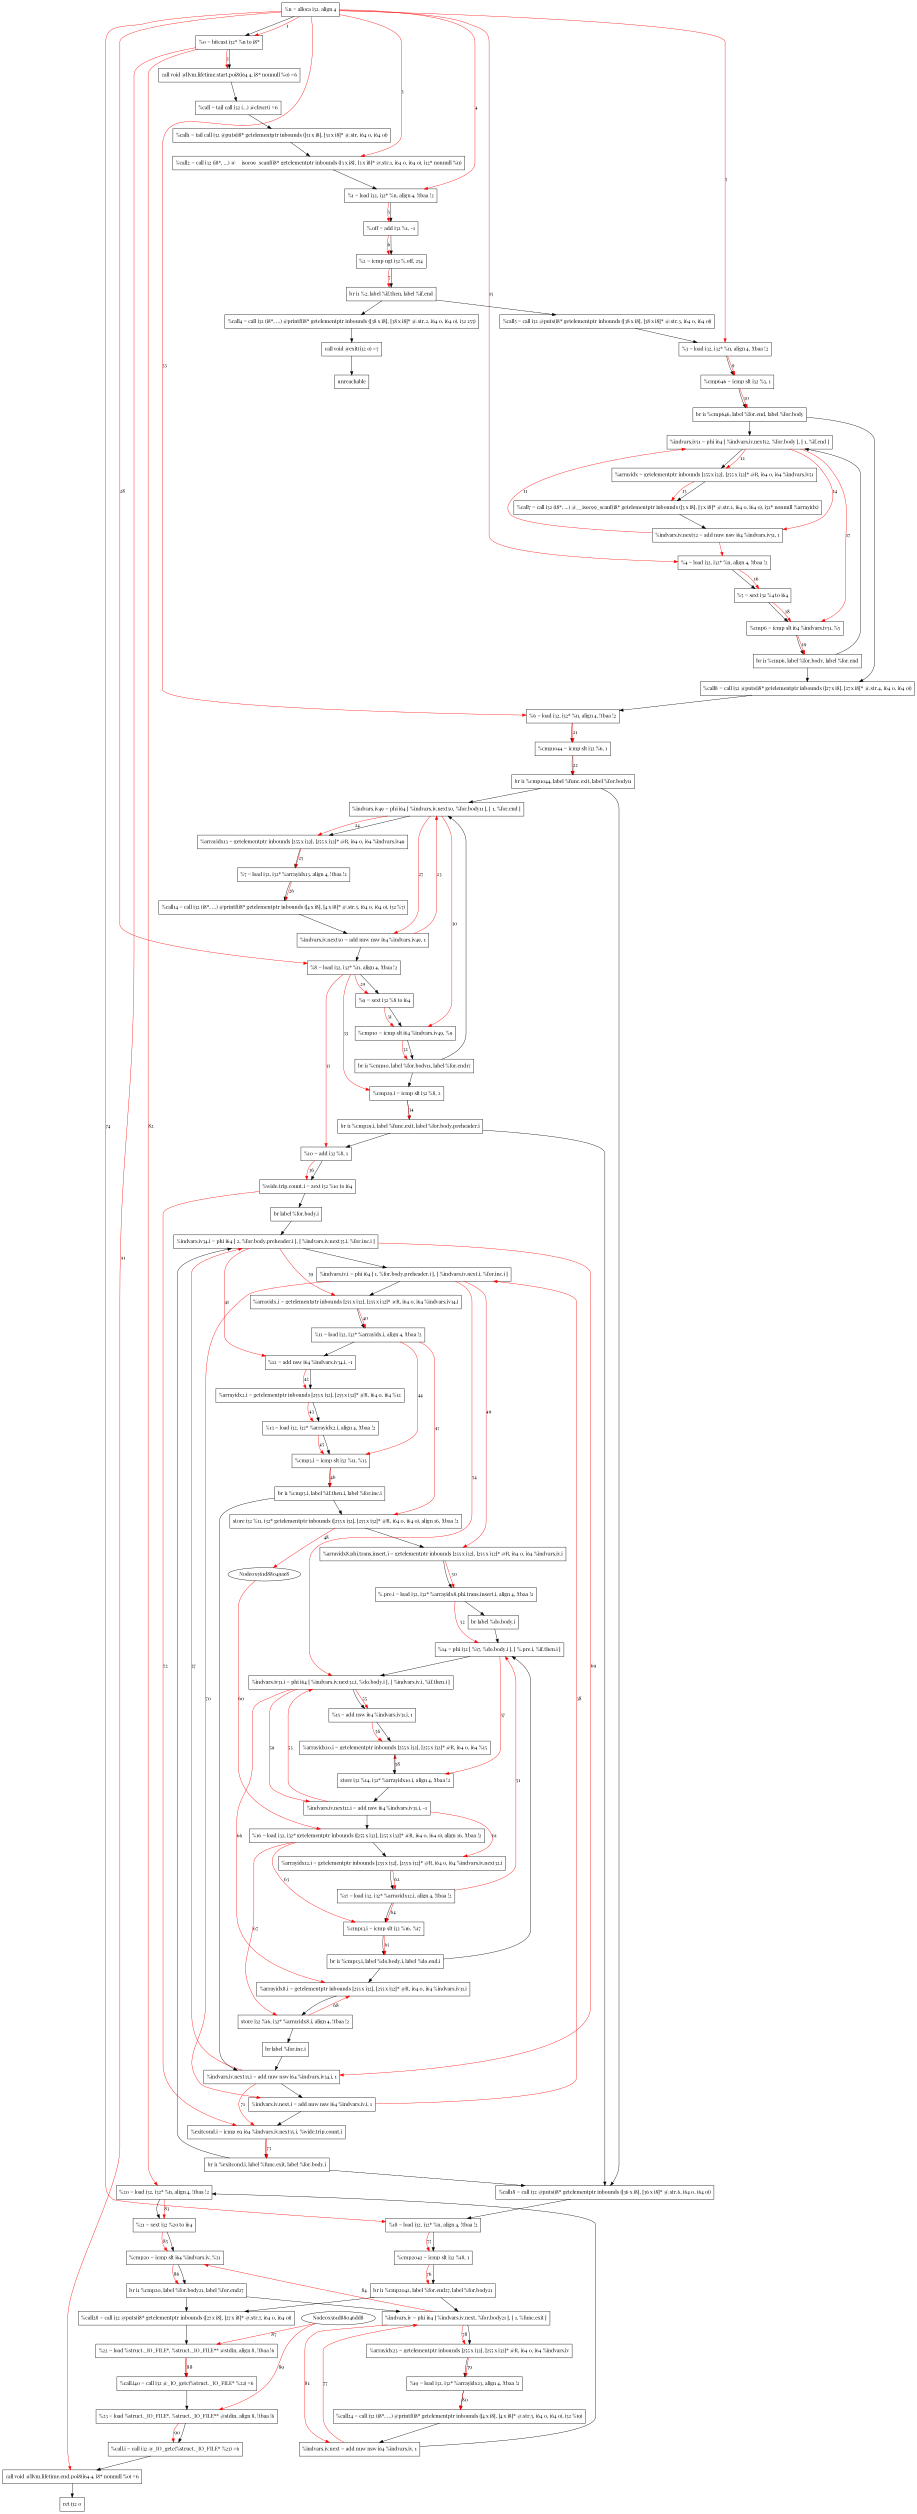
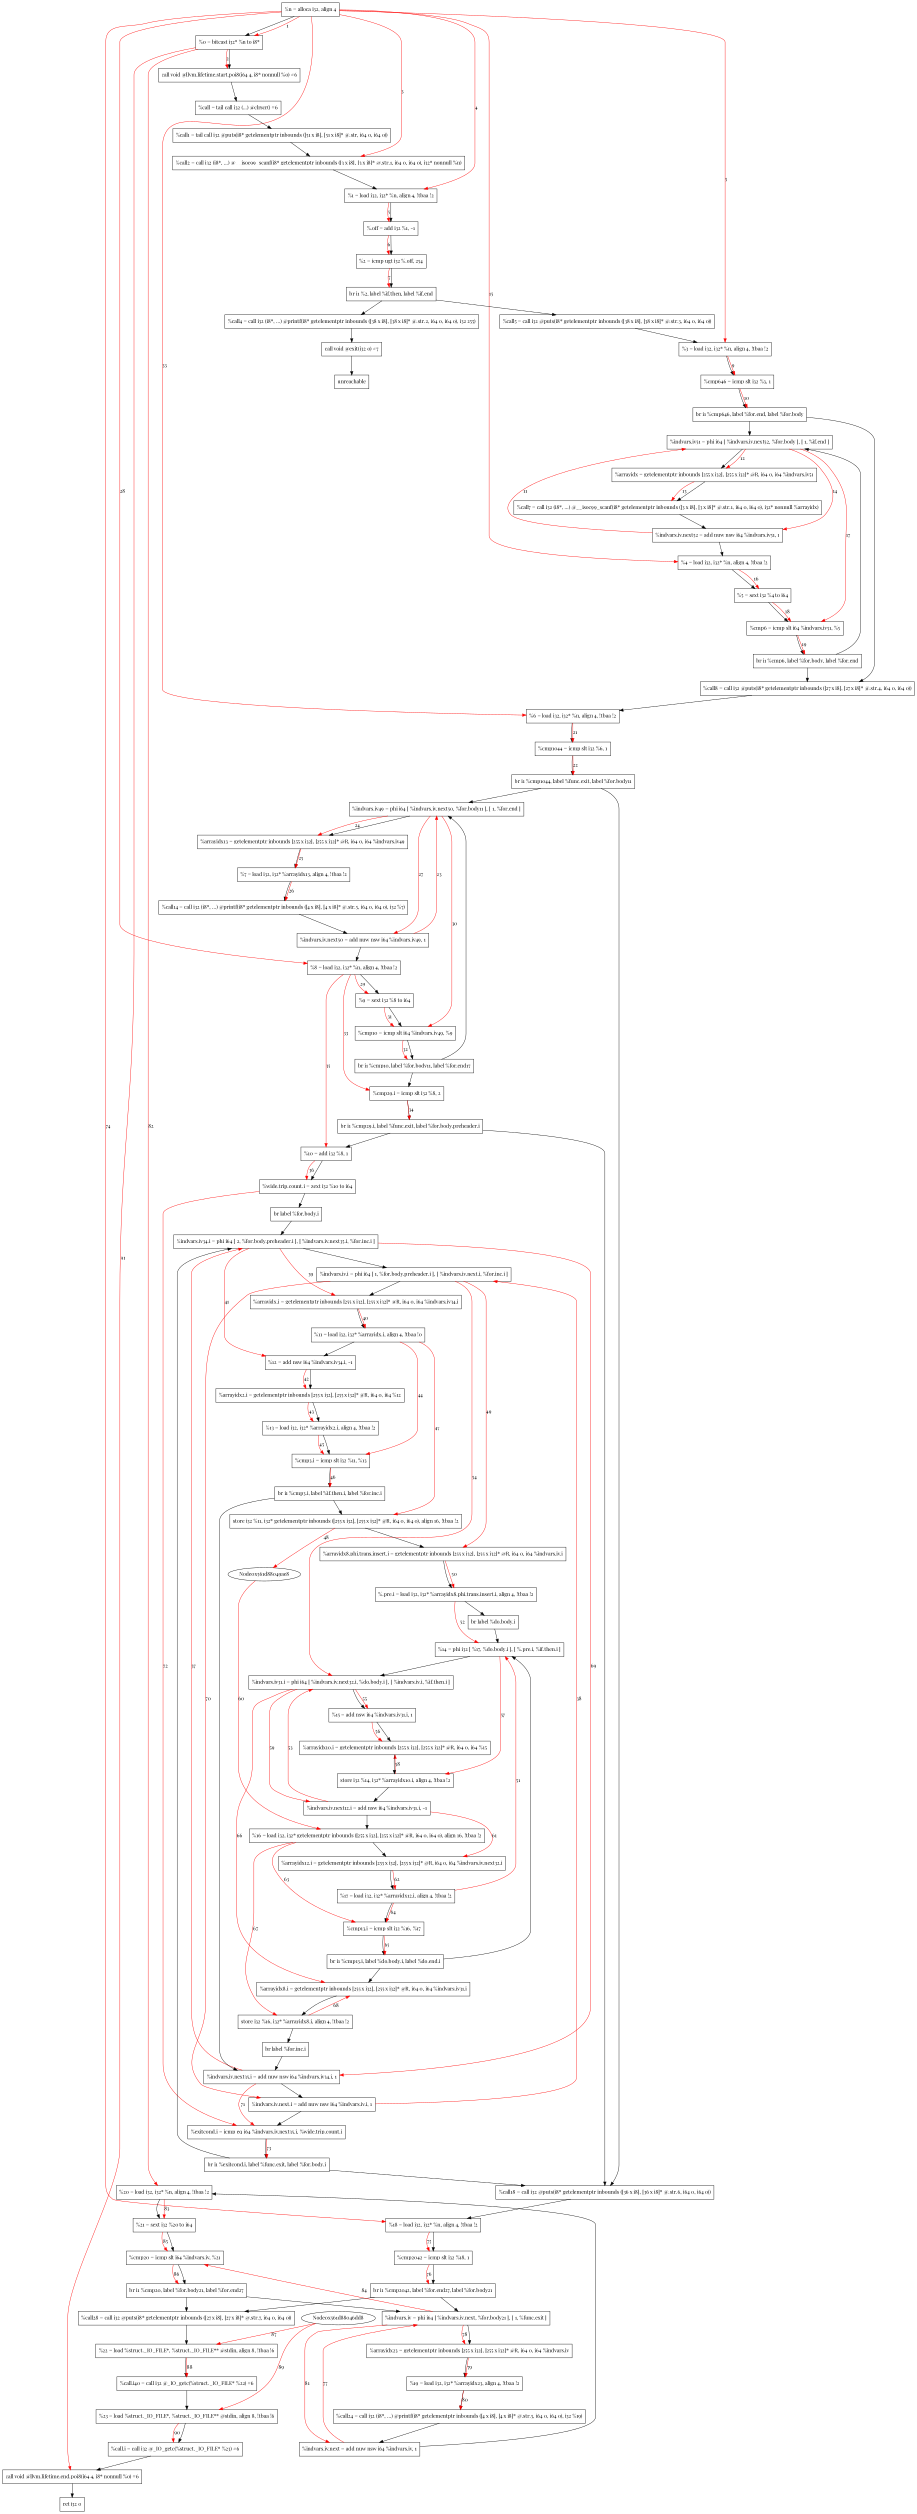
(721, 547) -> (721, 547)
(368, 1335) -> (368, 1335)
